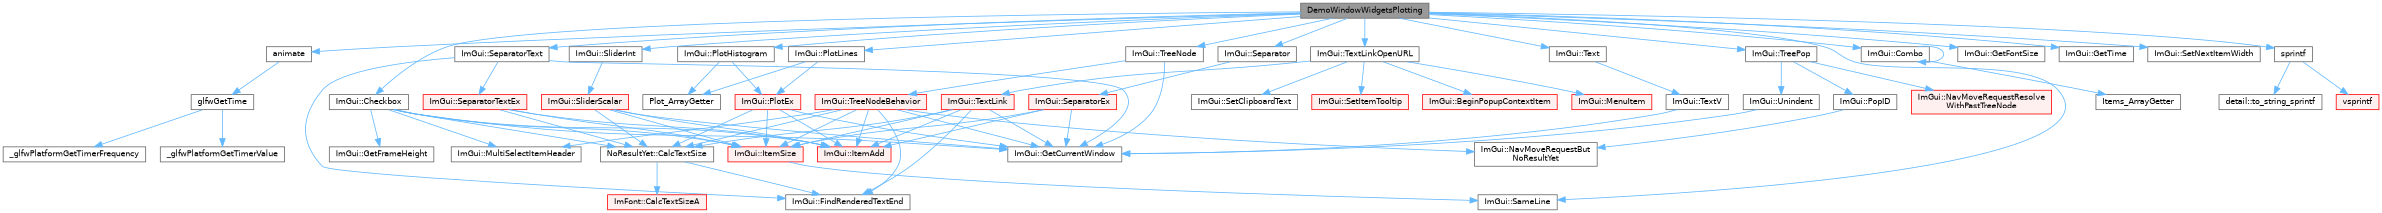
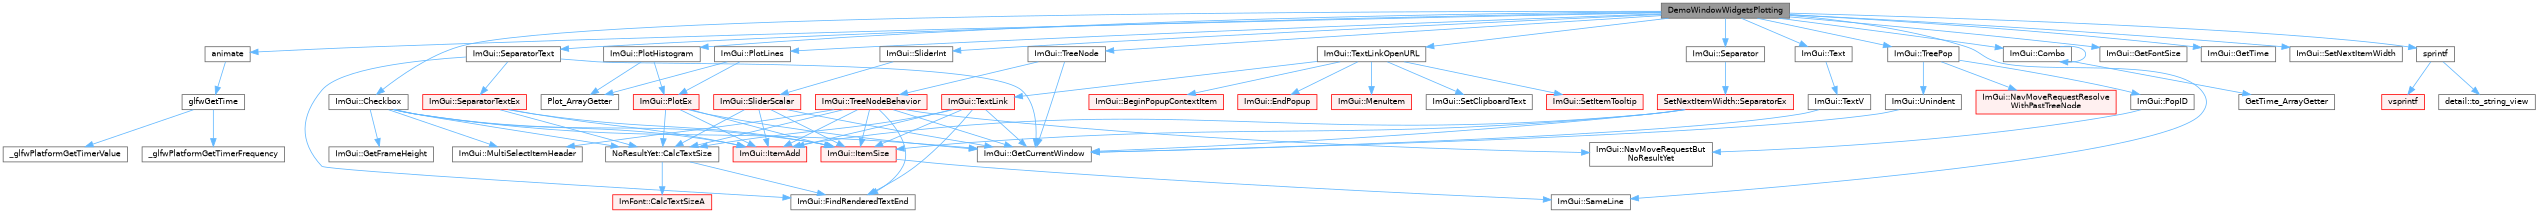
(1073, 102) -> (1725, 102)
none -> (1277, 102)
(2138, 102) -> (2287, 102)
(2270, 102) -> (2487, 102)
